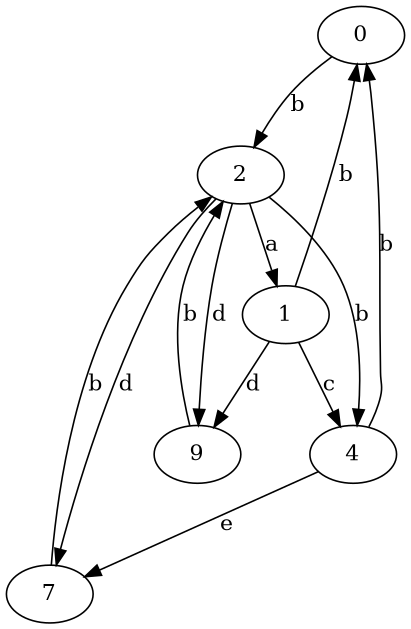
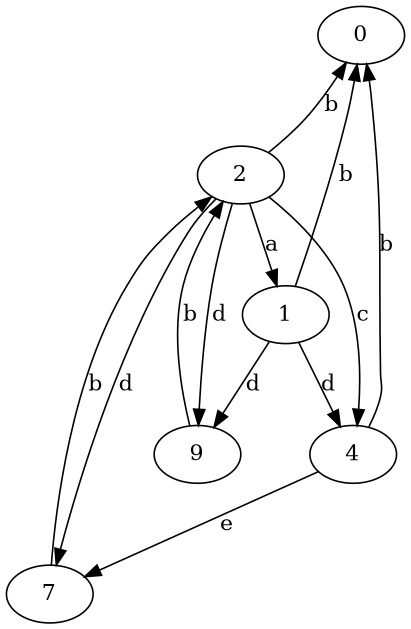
(293, 91) -> (306, 118)
(363, 315) -> (363, 315)
(329, 385) -> (329, 385)
